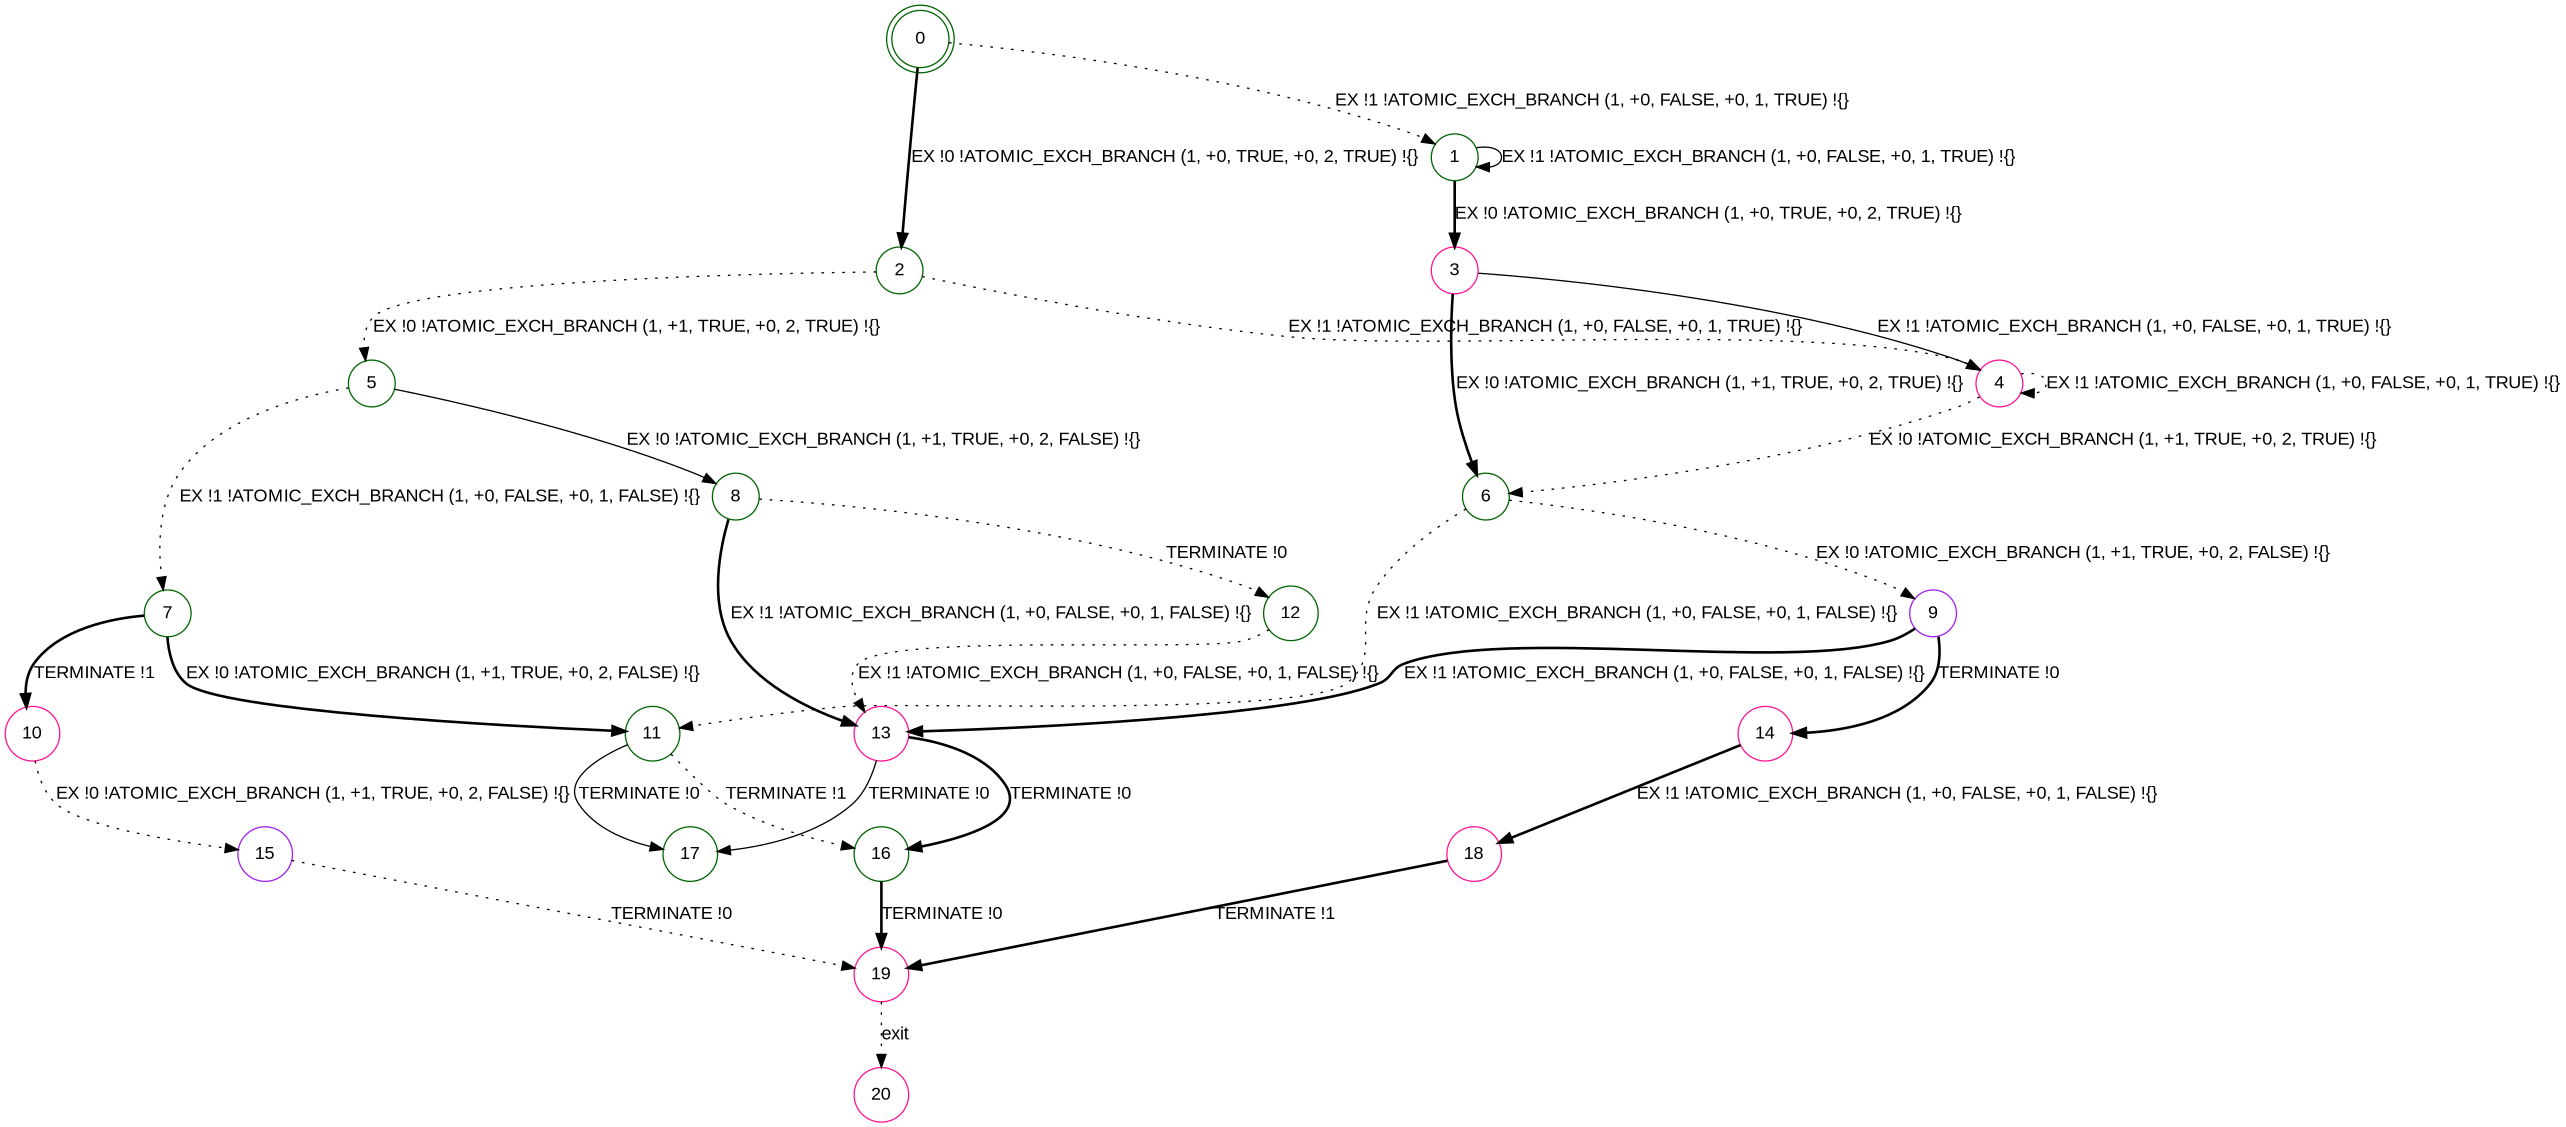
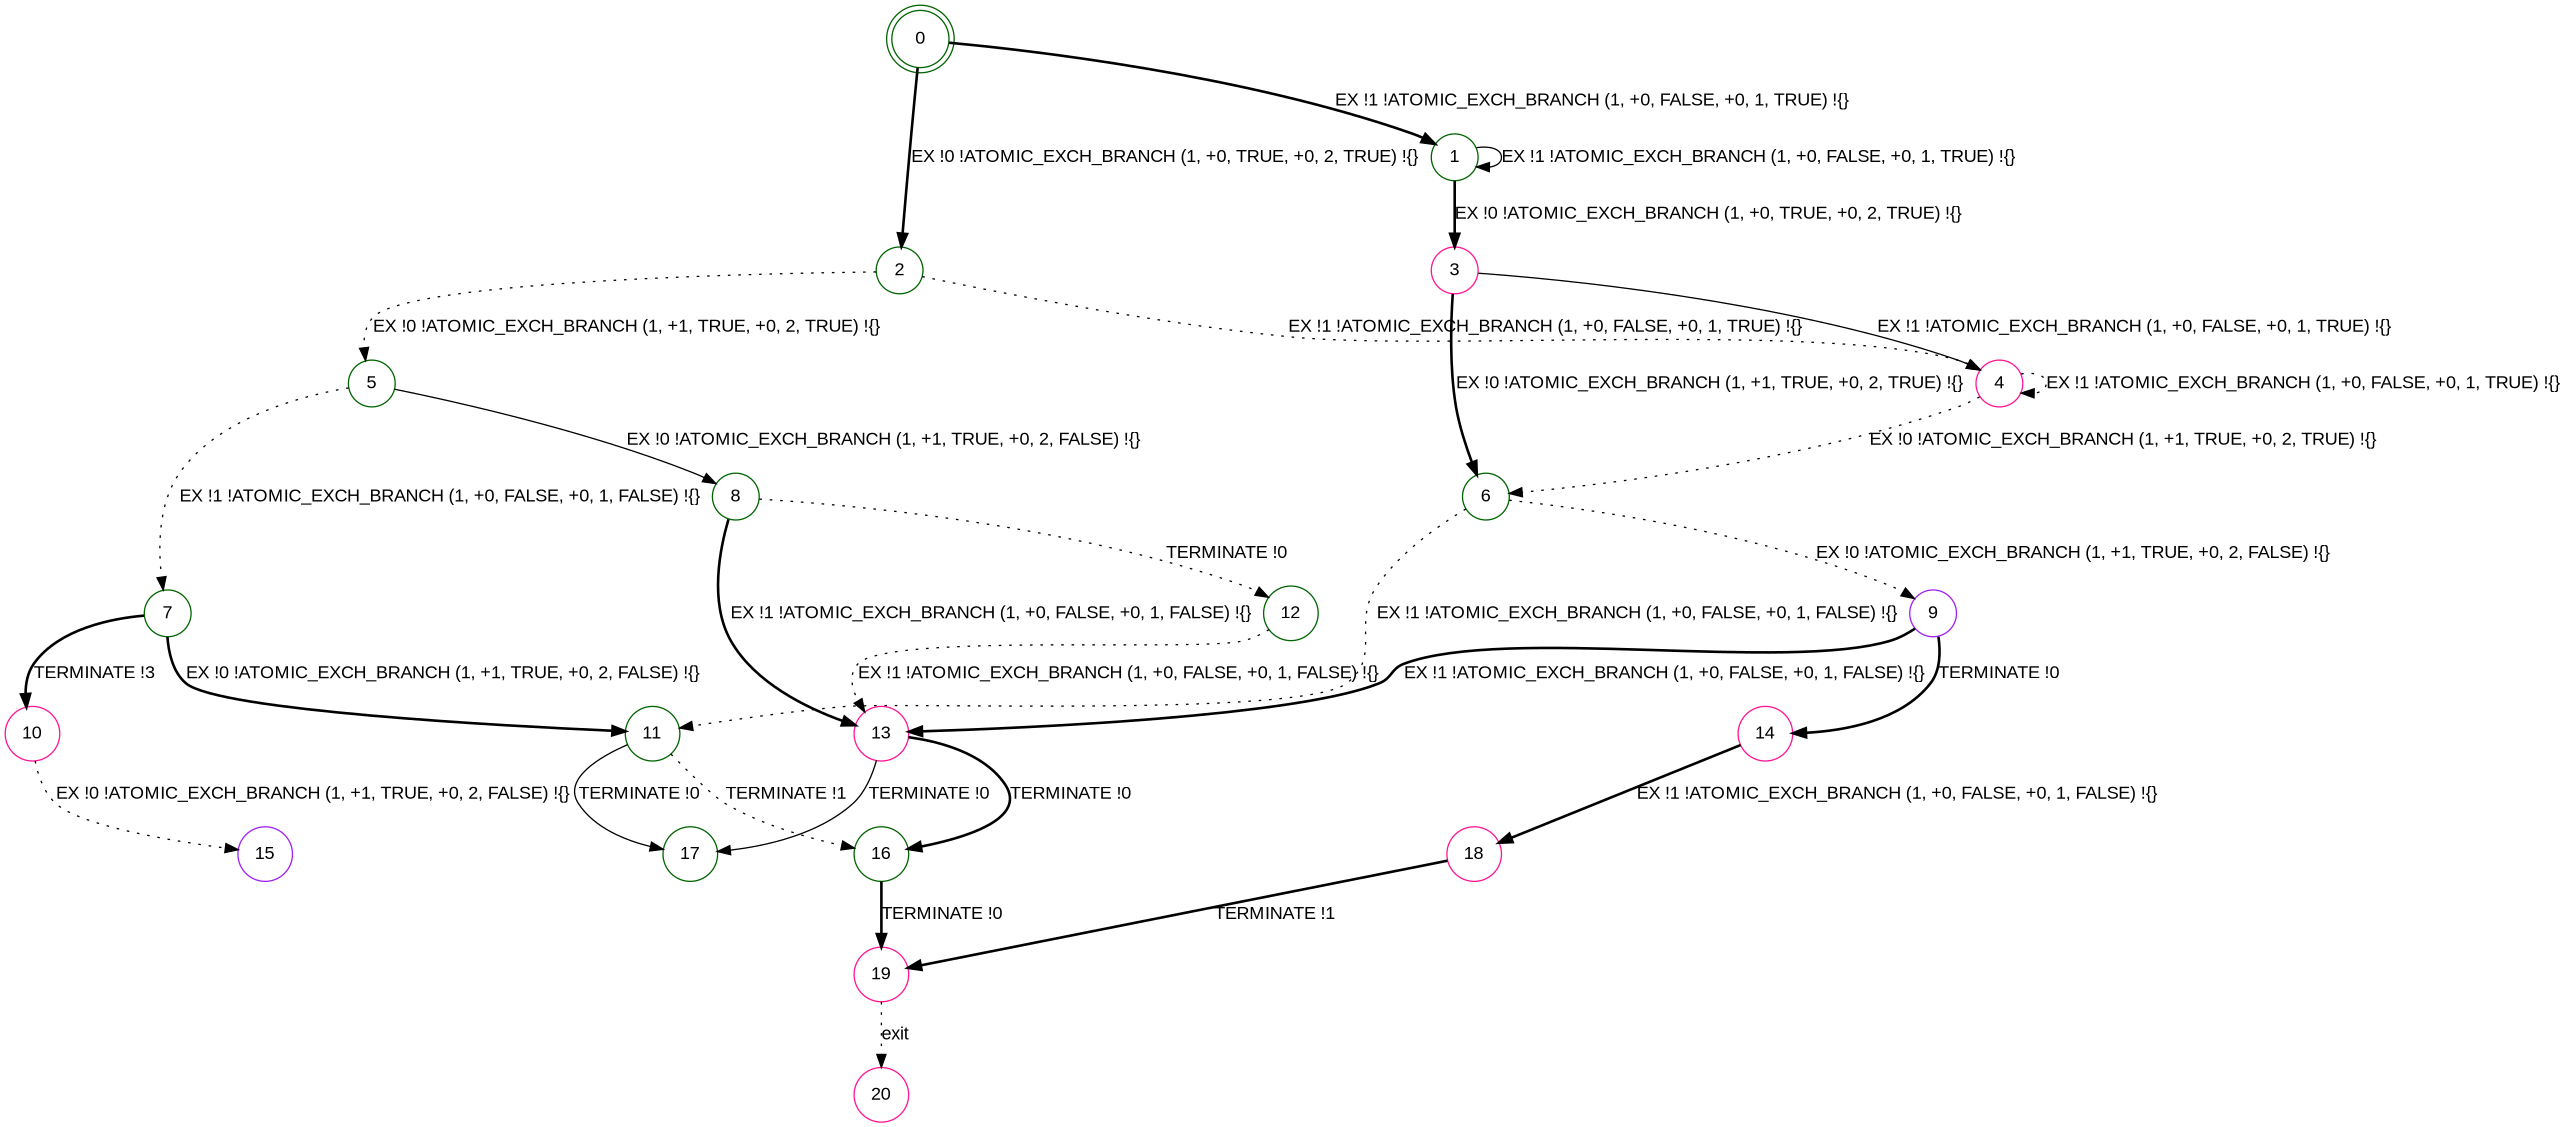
(1189, 76) -> (1189, 76)
(95, 674) -> (95, 674)
(567, 913) -> none
